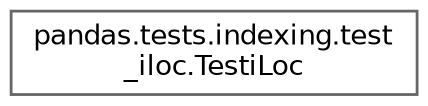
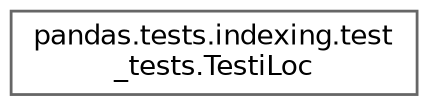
(214, 53) -> (214, 53)
